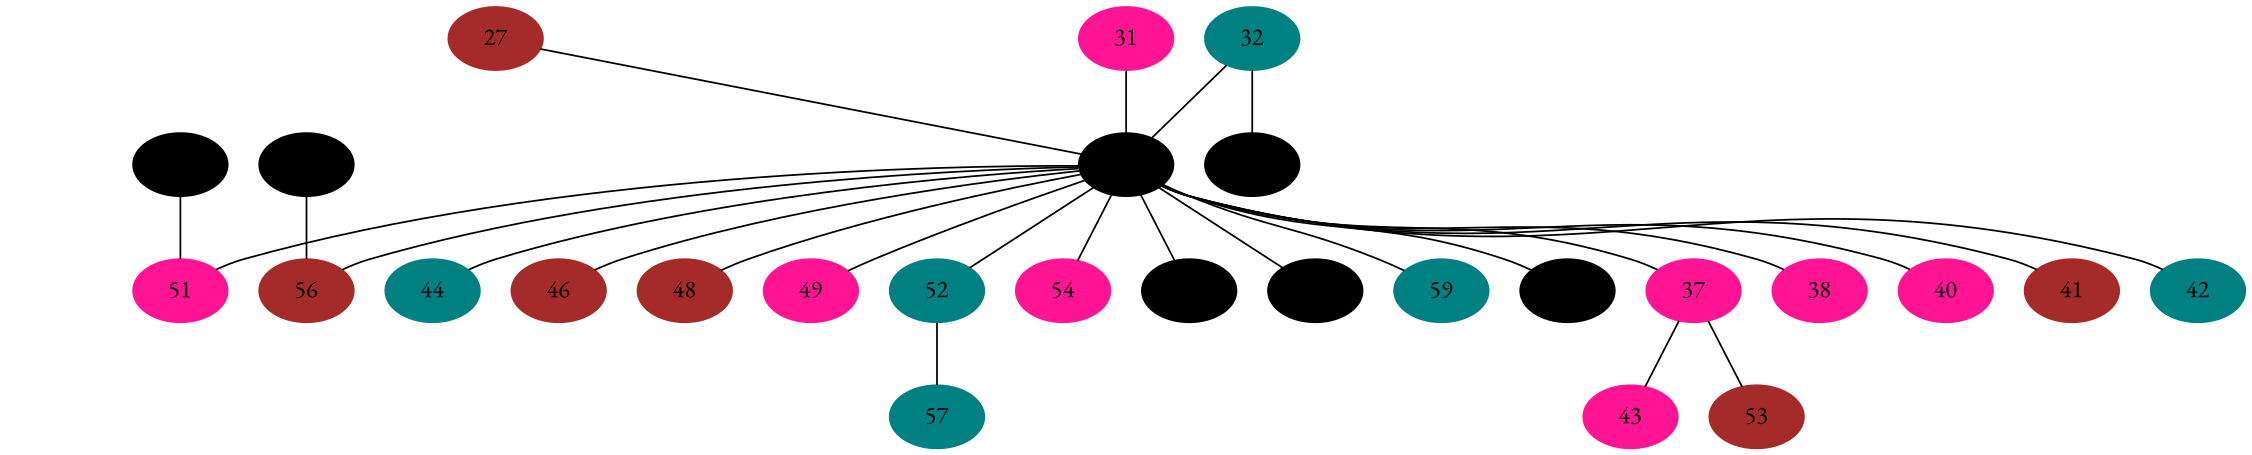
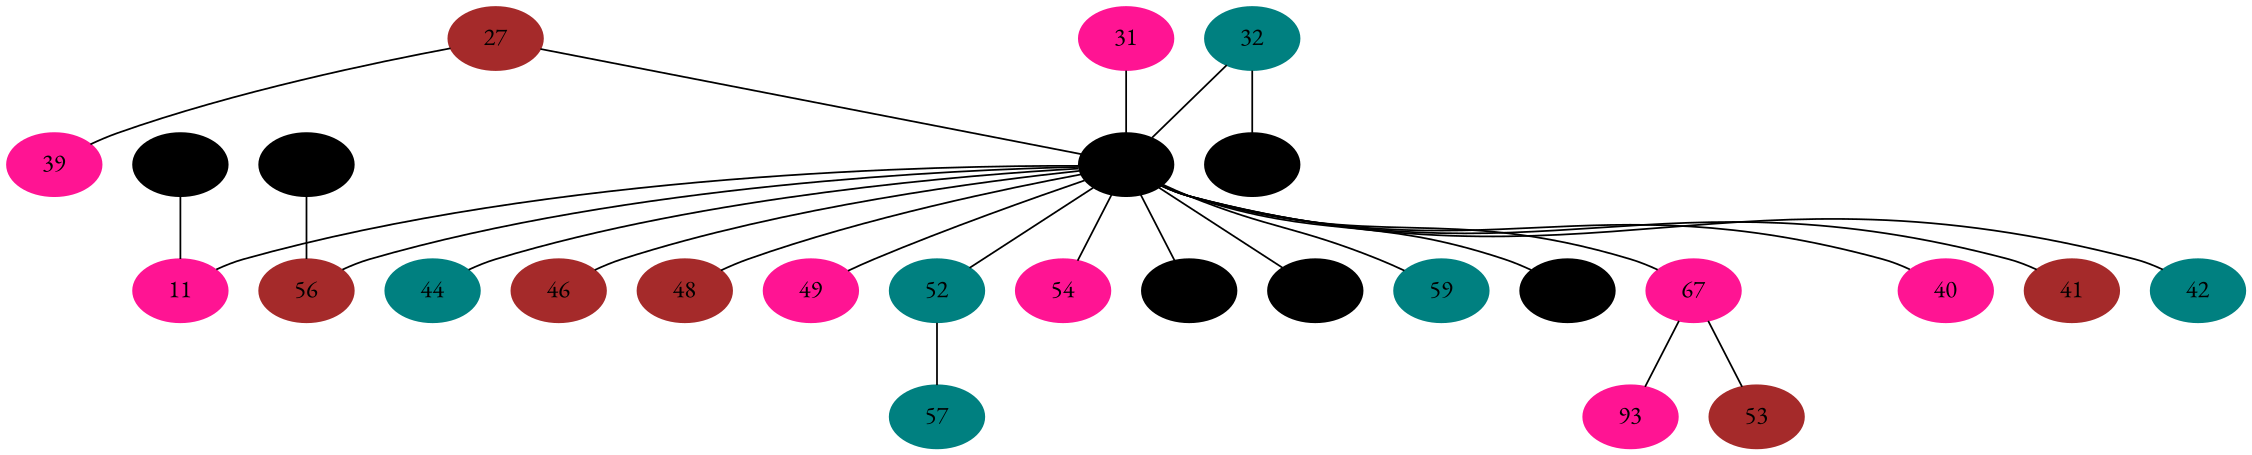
none -> (54, 165)
(180, 291) -> (180, 291)
(1694, 291) -> (1694, 291)
(1820, 291) -> none
(1631, 417) -> (1631, 417)
